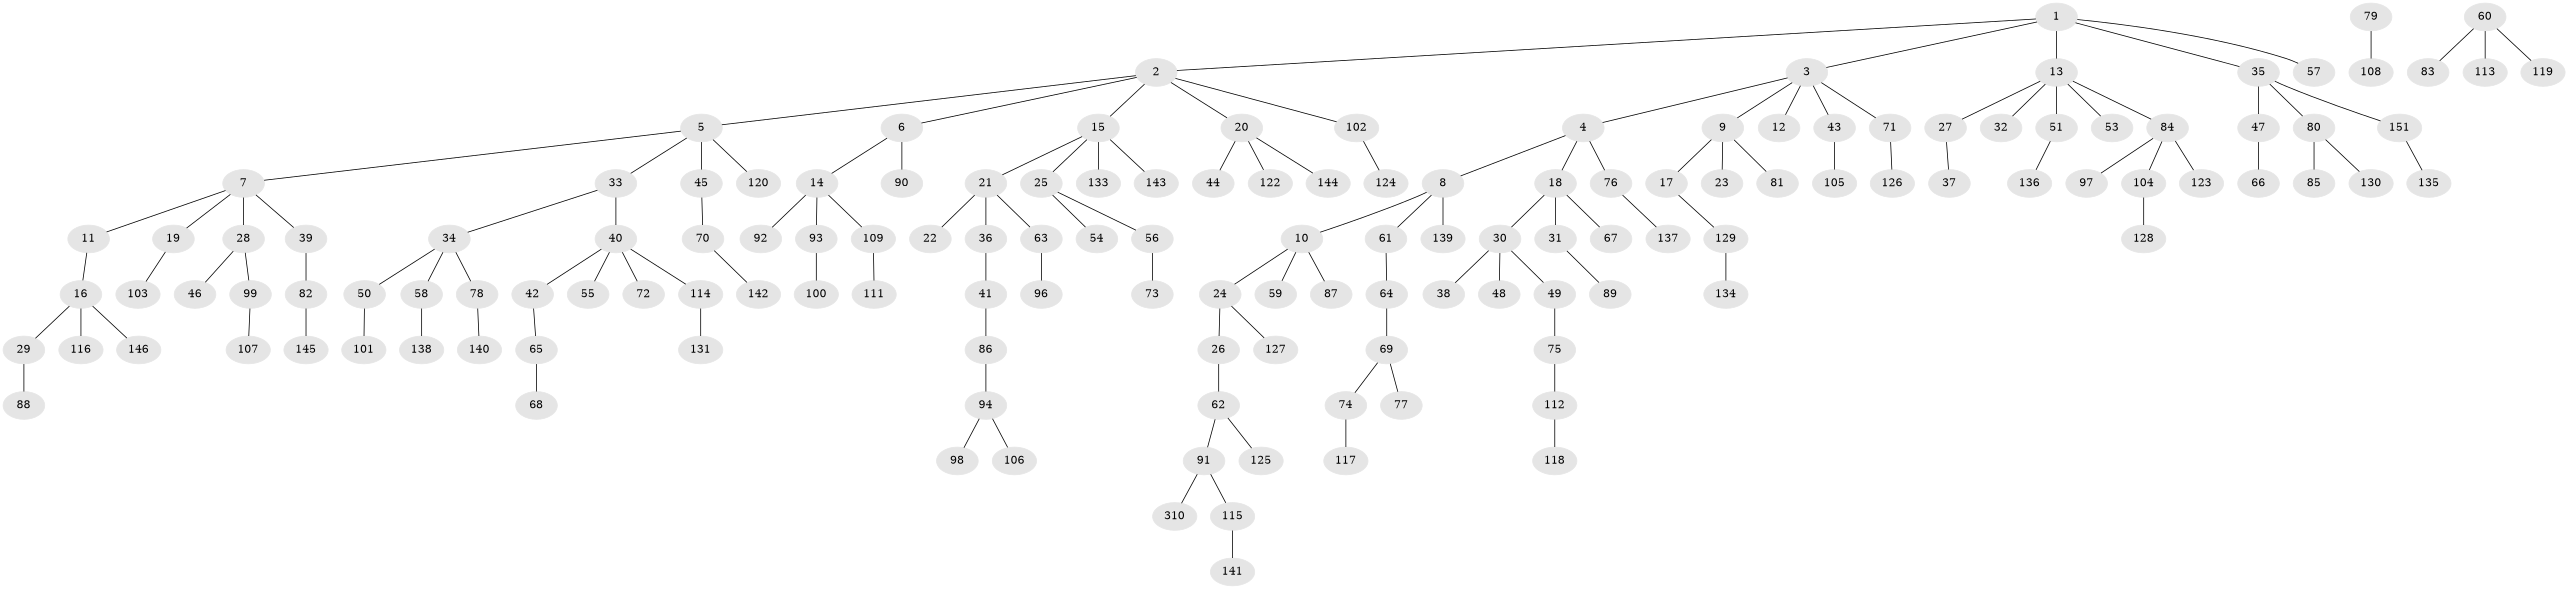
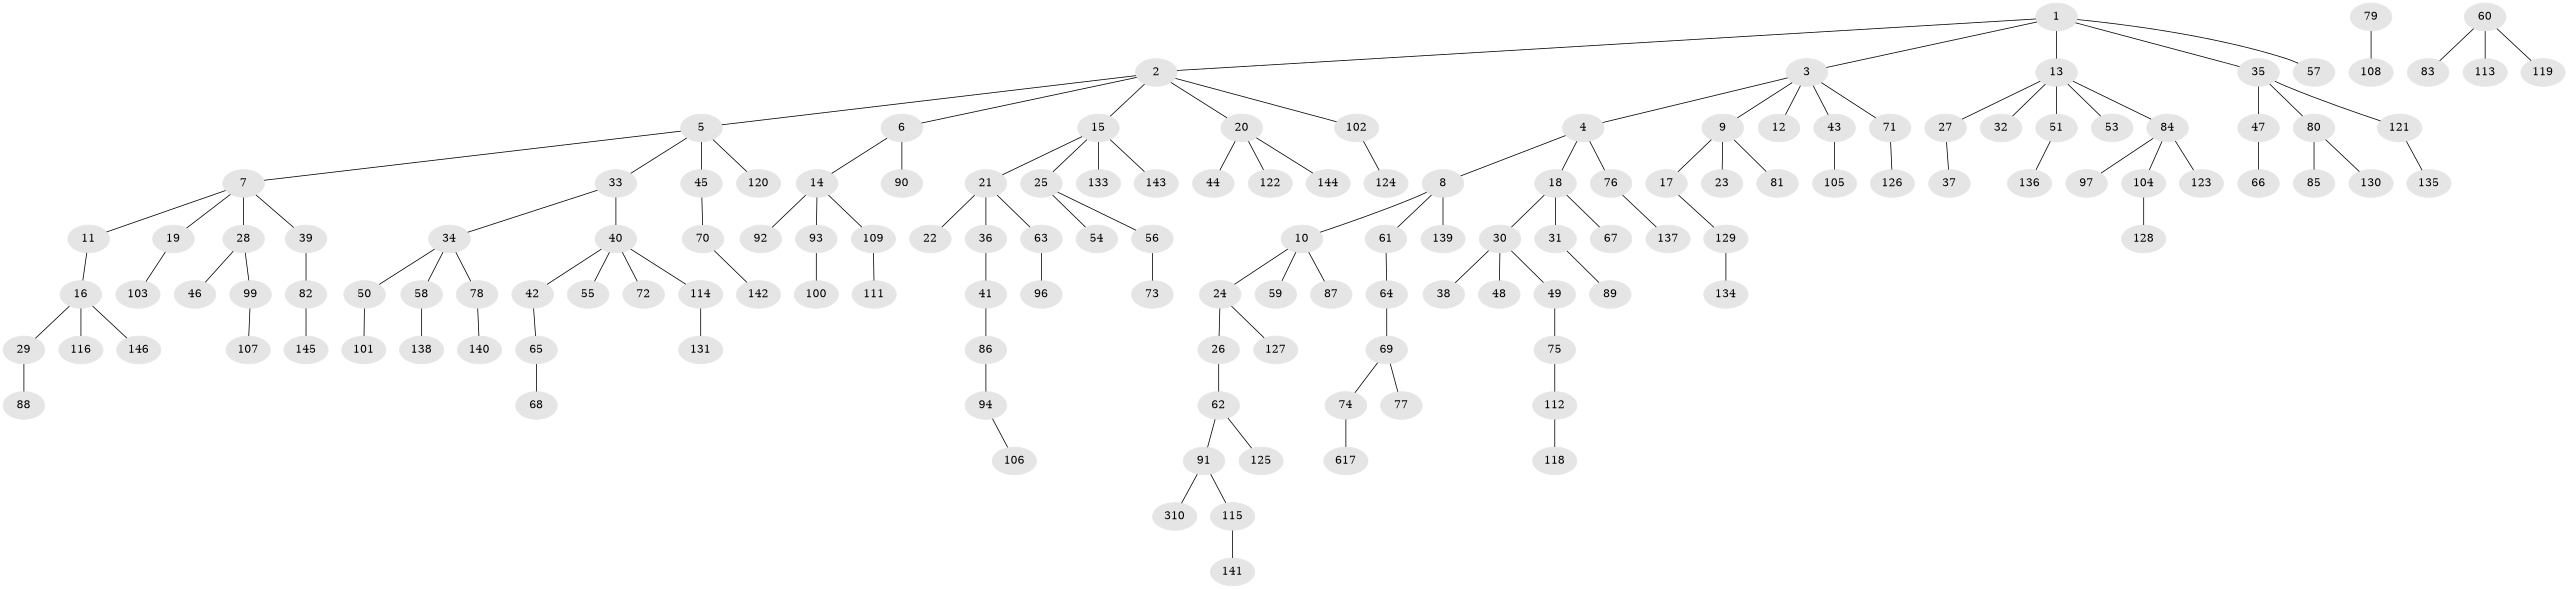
(2400, 128) -> (2400, 128)
(957, 461) -> none
(1346, 461) -> (1346, 461)
